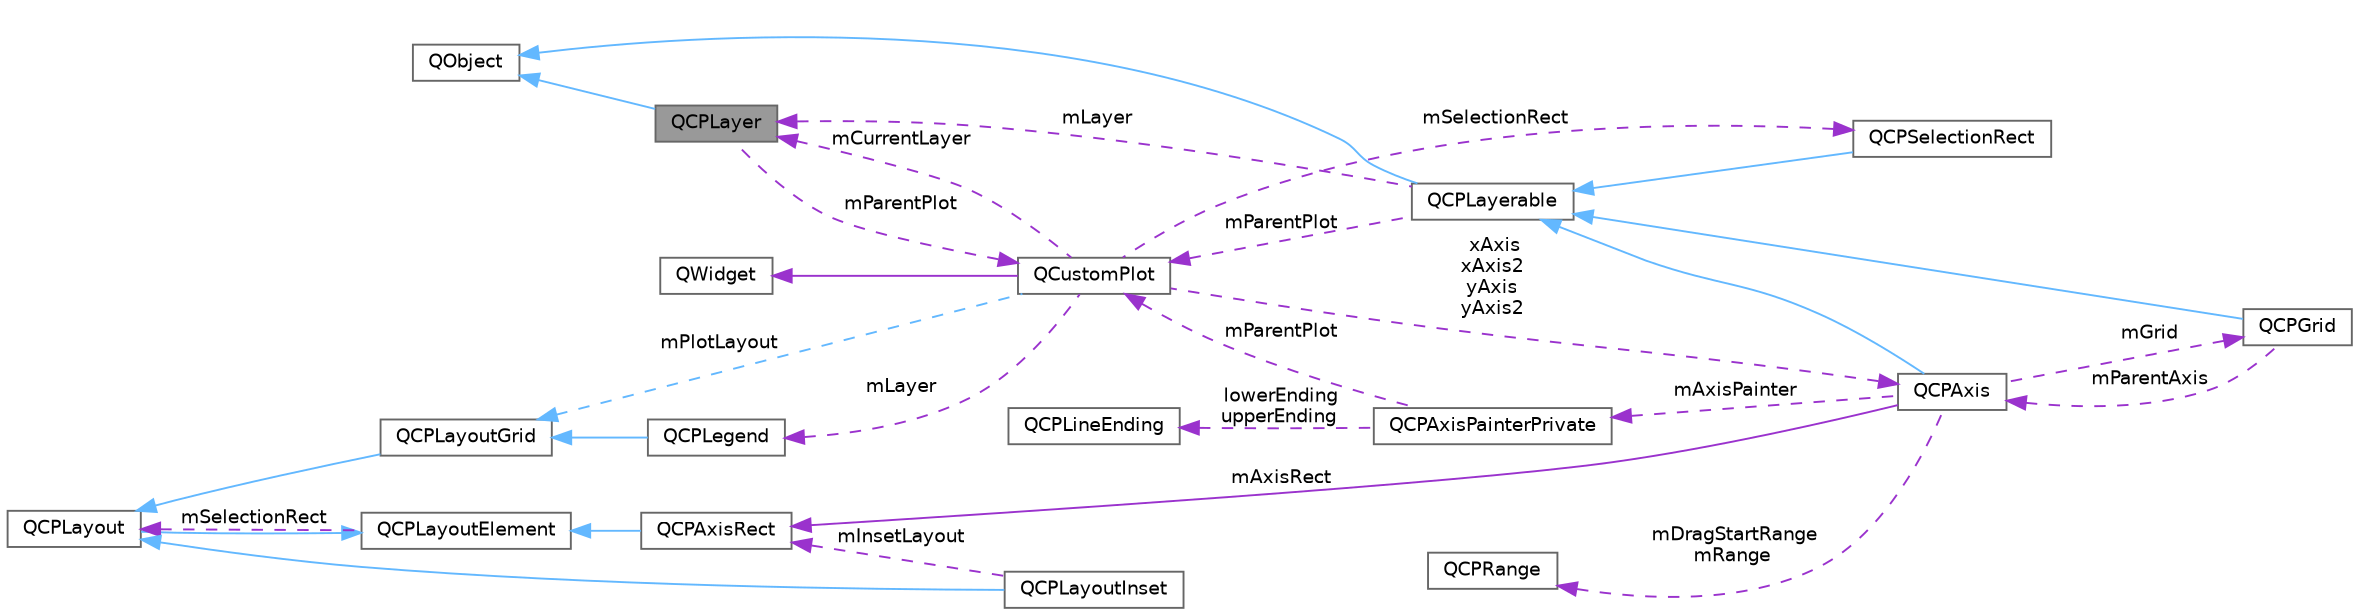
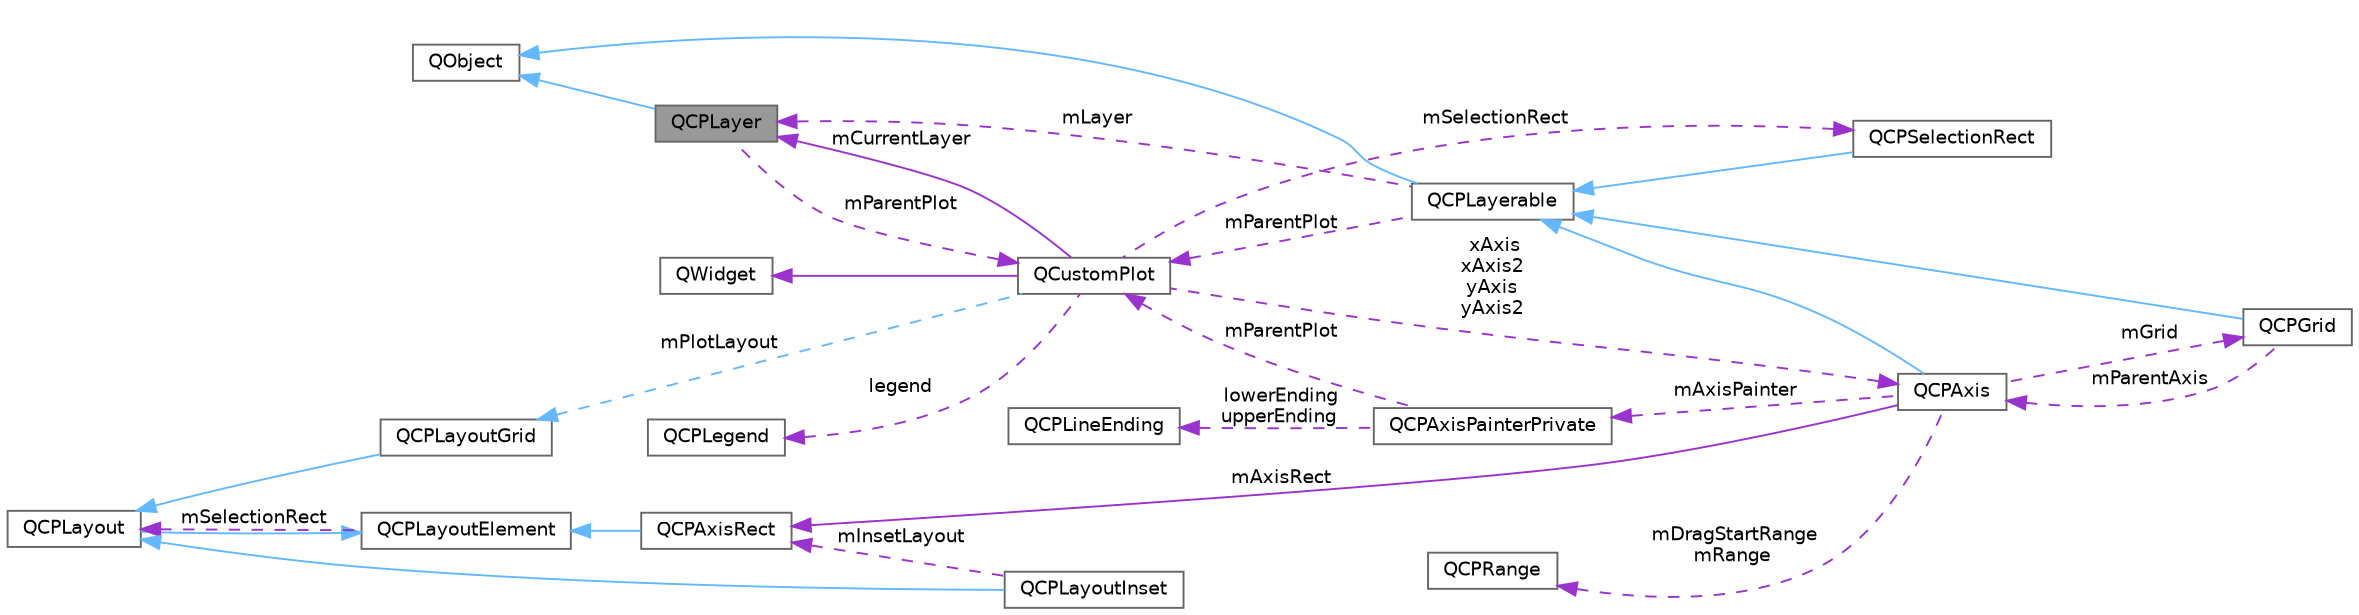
(943, 180) -> (943, 180)
(898, 387) -> (898, 387)
(610, 438) -> none
